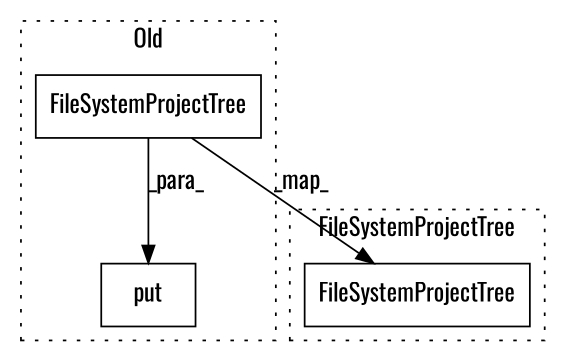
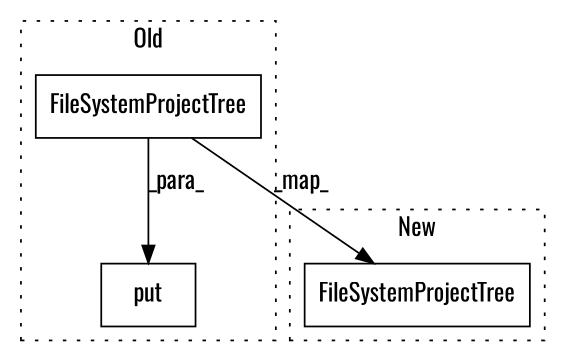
(417, 230) -> (417, 230)
